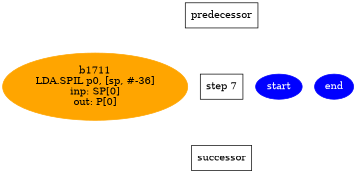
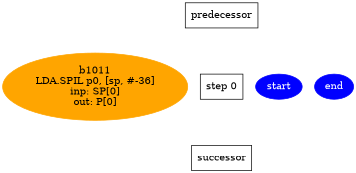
(95, 87) -> (95, 87)
(222, 87) -> (222, 87)
